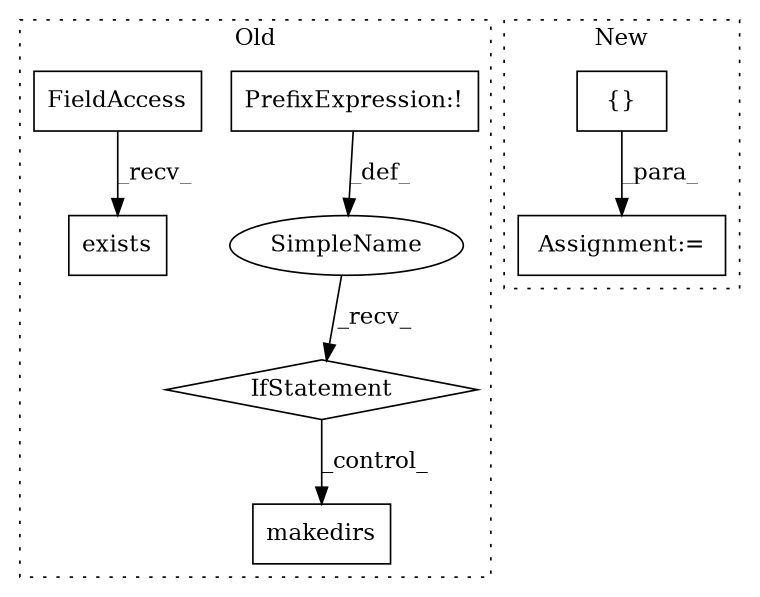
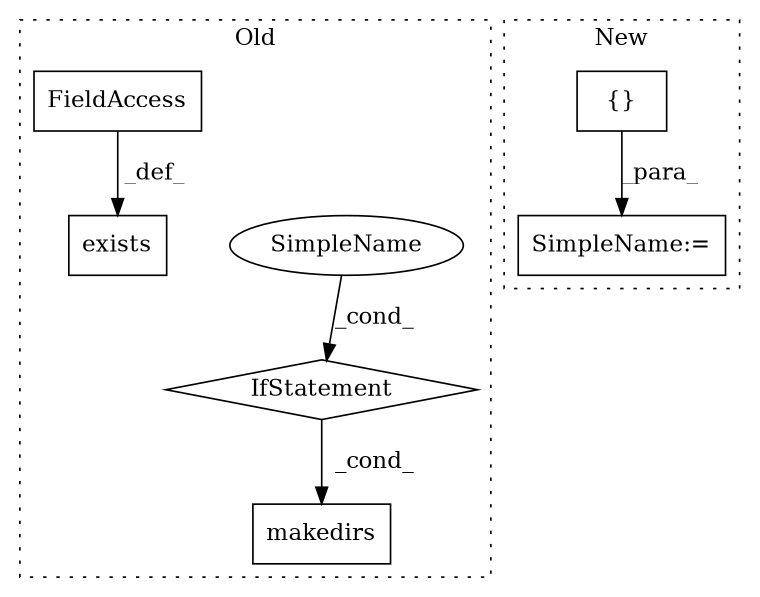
(355, 101) -> none
(155, 173) -> (155, 173)
(622, 245) -> (622, 245)
(375, 318) -> (375, 318)
(375, 462) -> (375, 462)
